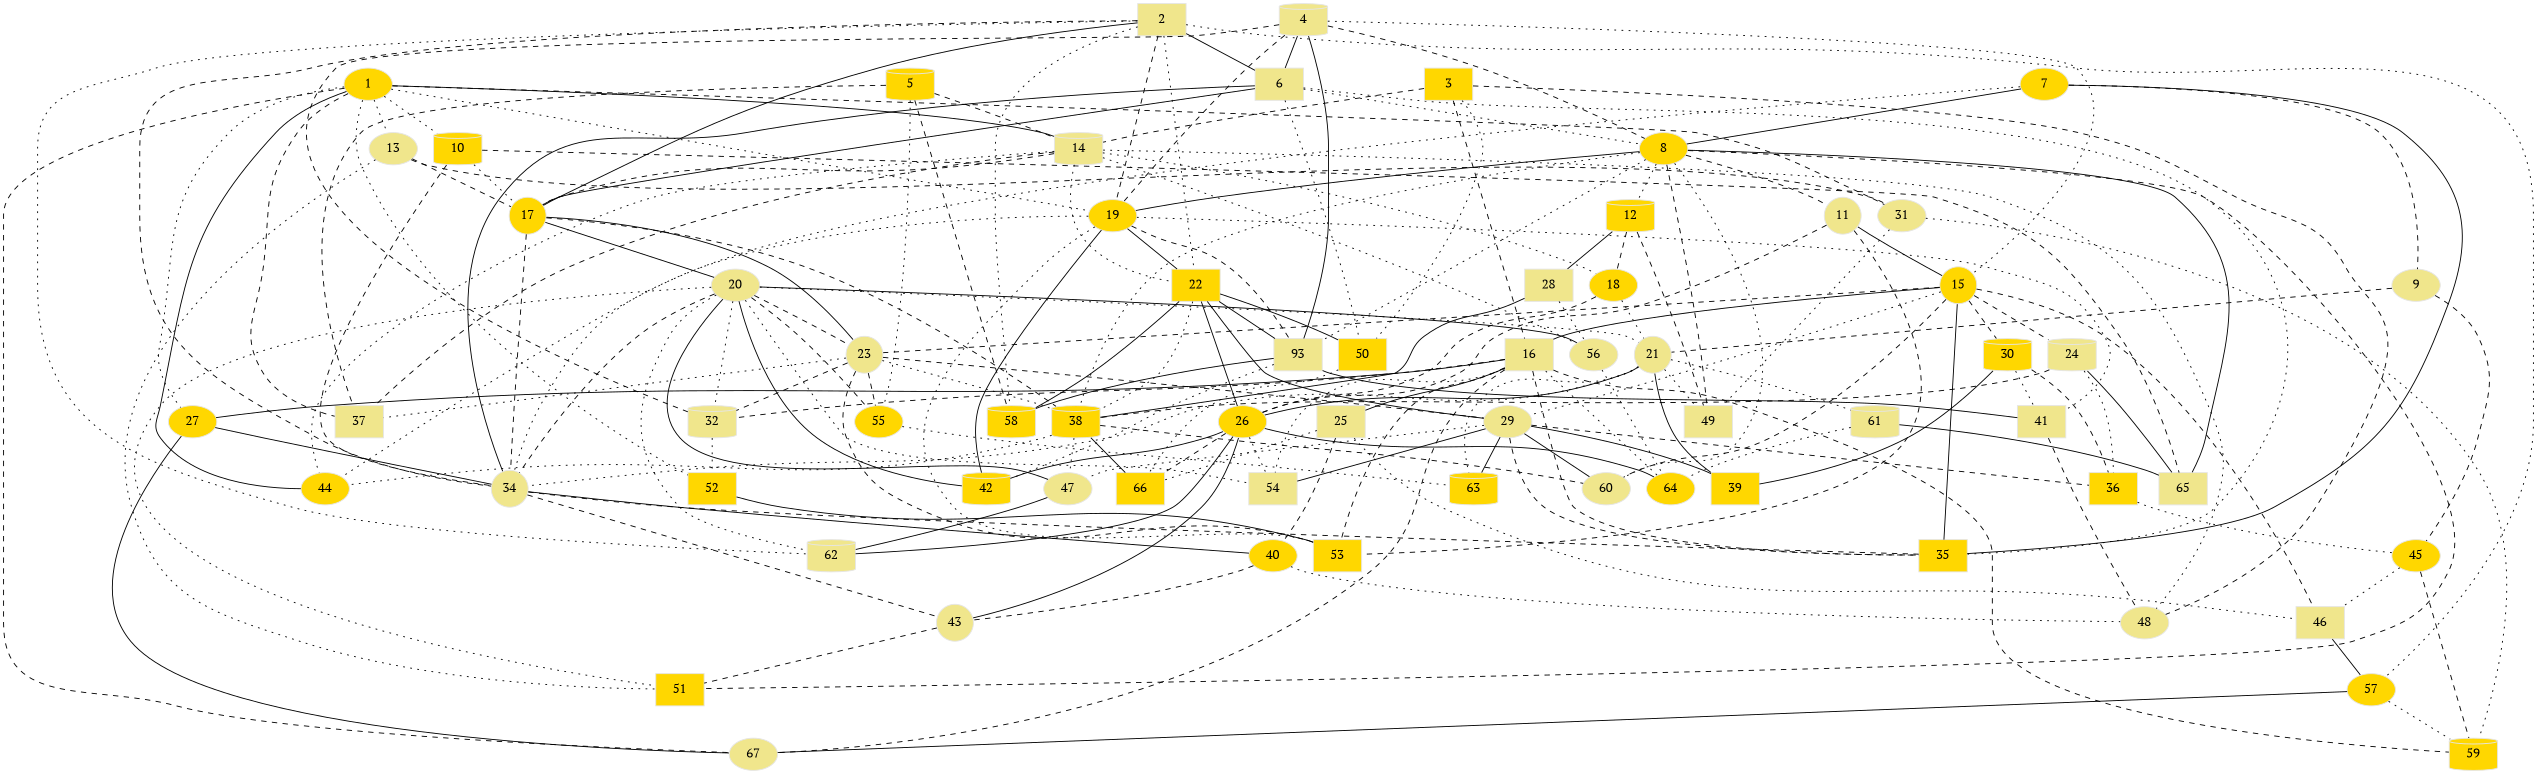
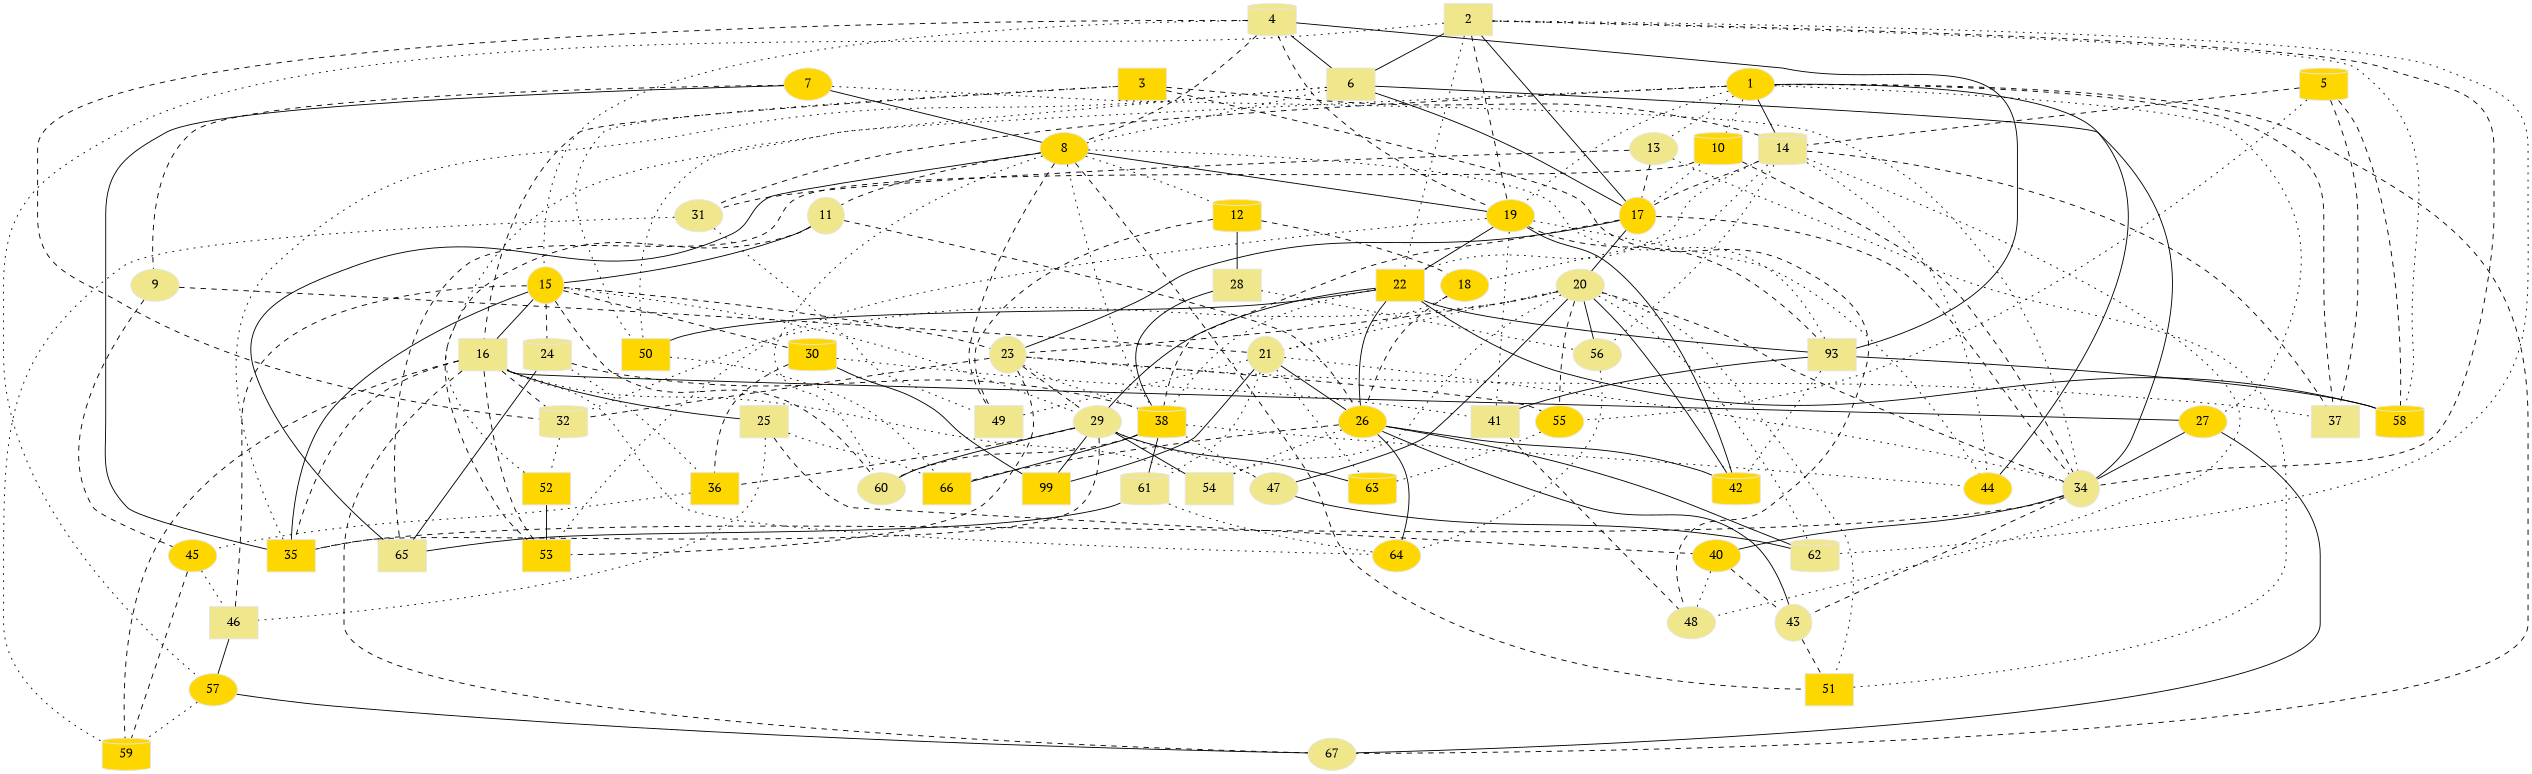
none -> (1153, 455)
(1735, 489) -> (1046, 489)
